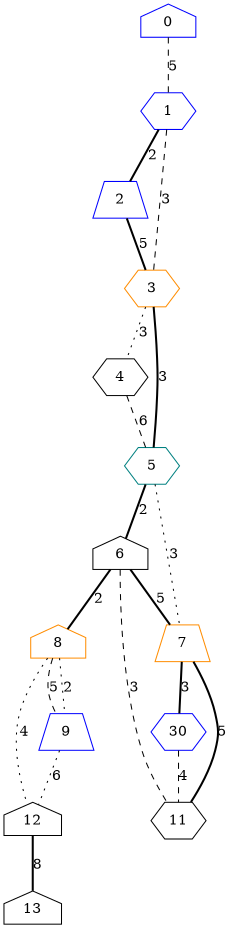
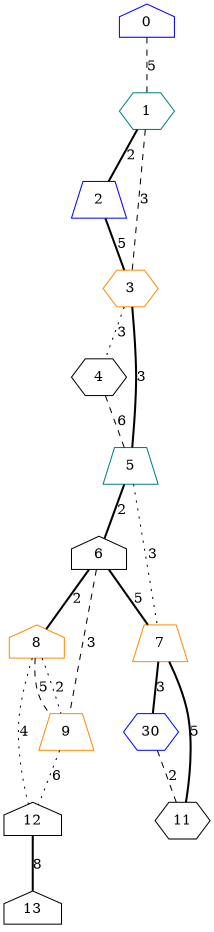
(168, 111) -> (147, 111)
(152, 466) -> (131, 466)
(129, 689) -> (83, 642)
(66, 732) -> (66, 732)
(184, 776) -> (173, 776)
